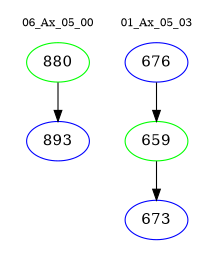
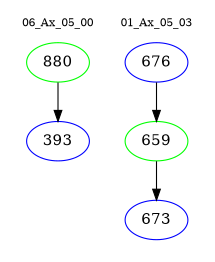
(58, 141) -> (58, 141)
